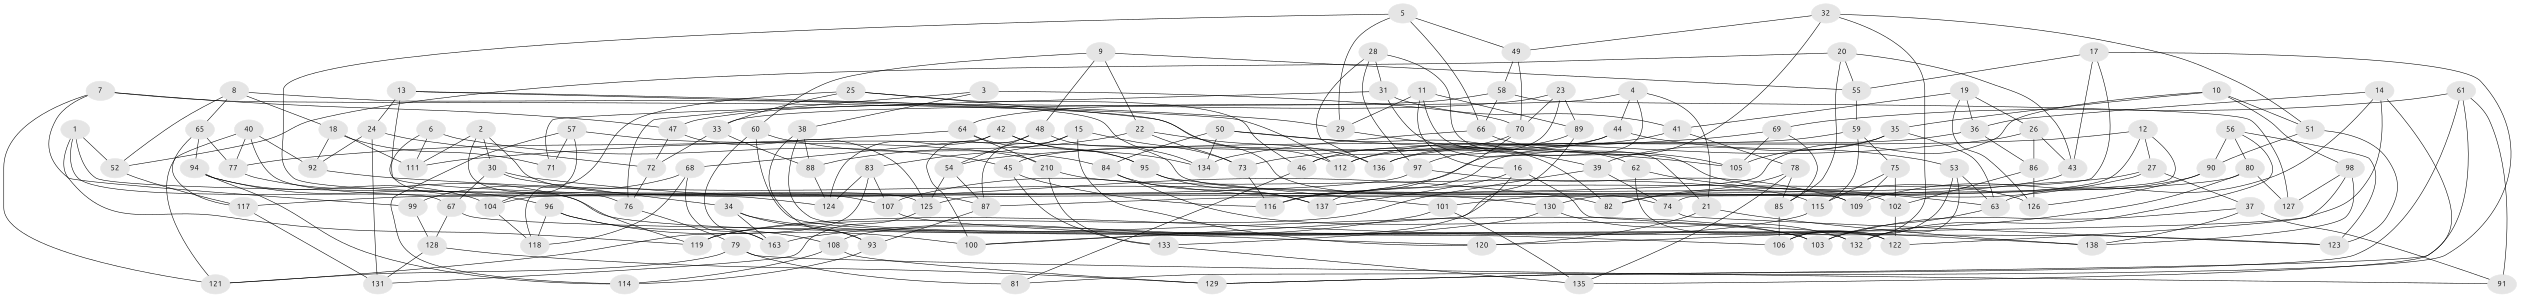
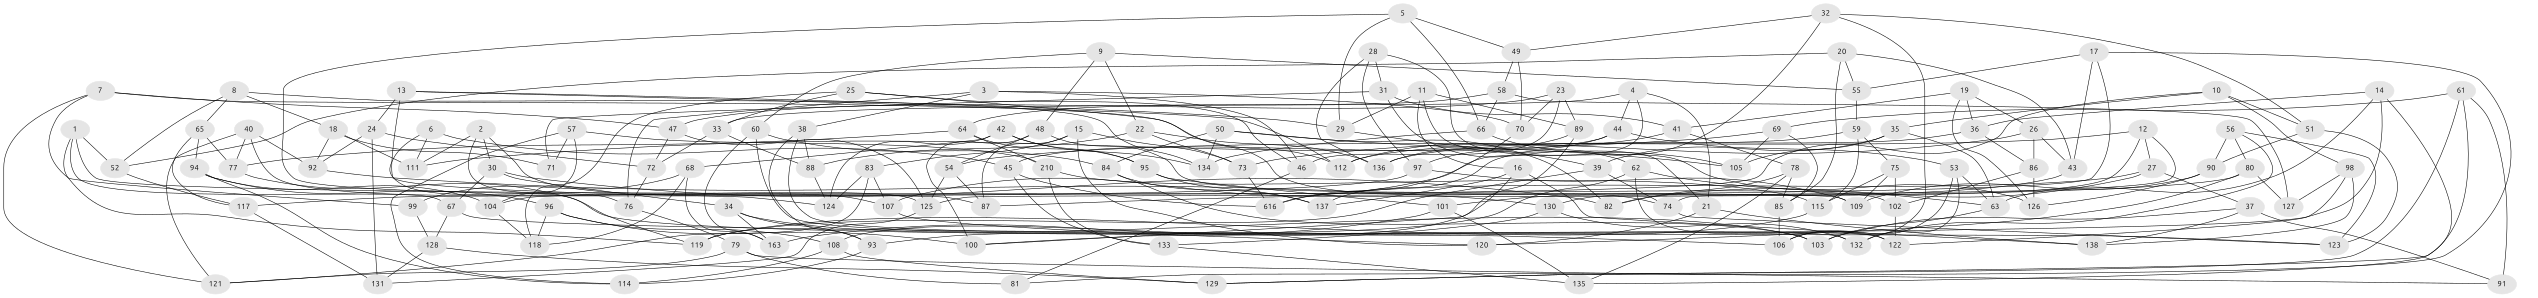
(1411, 149) -> (1165, 101)
(1270, 207) -> (1270, 207)
(929, 226) -> (1260, 233)
